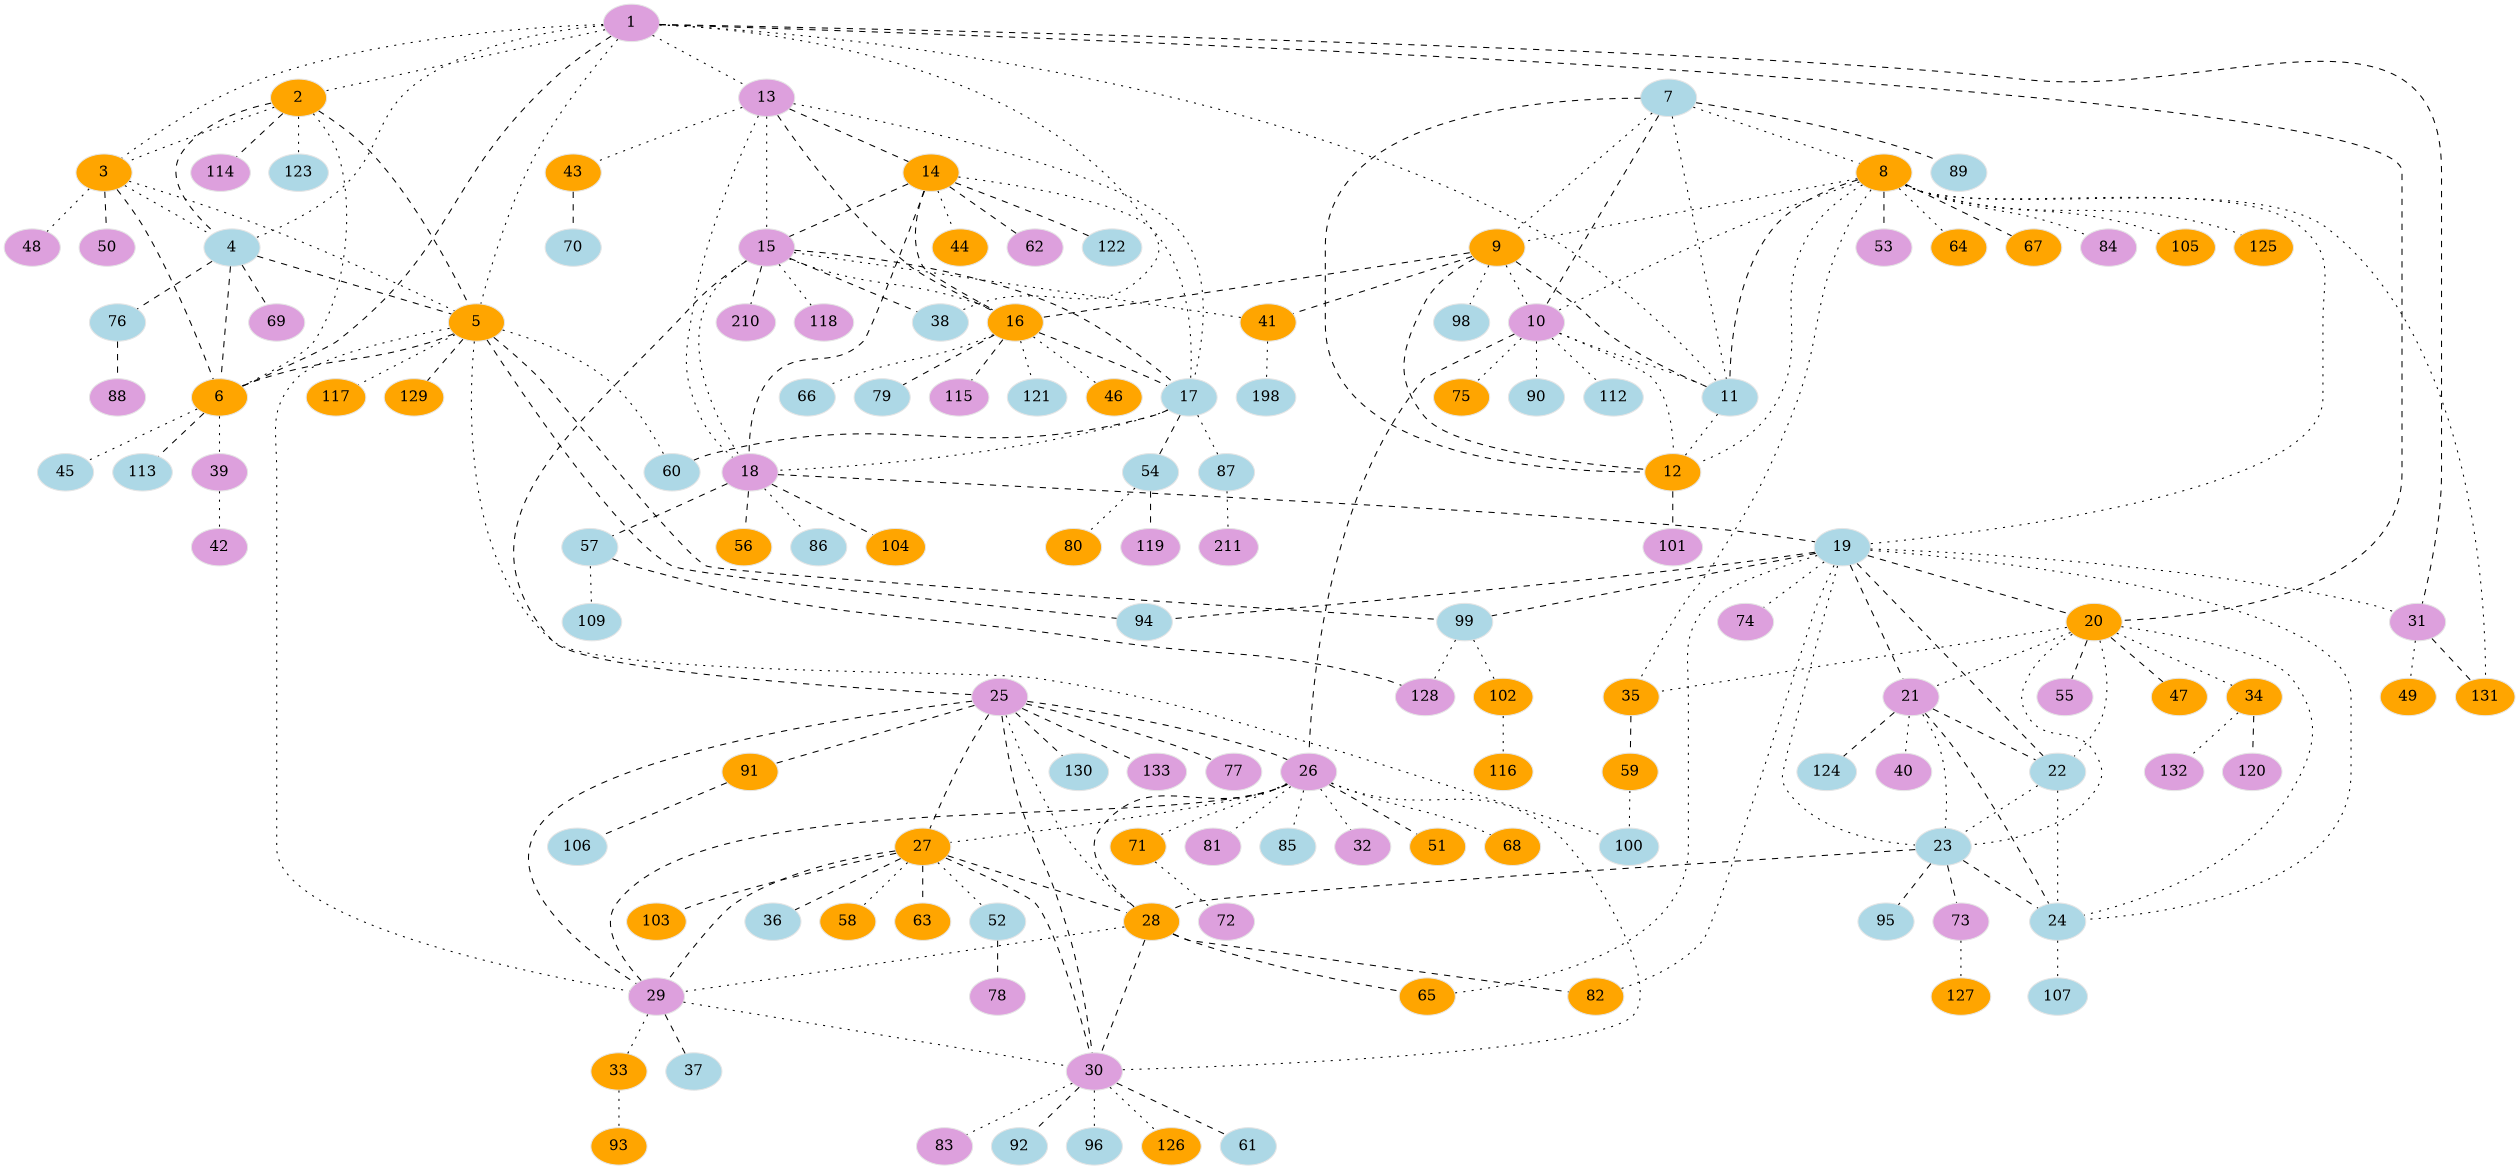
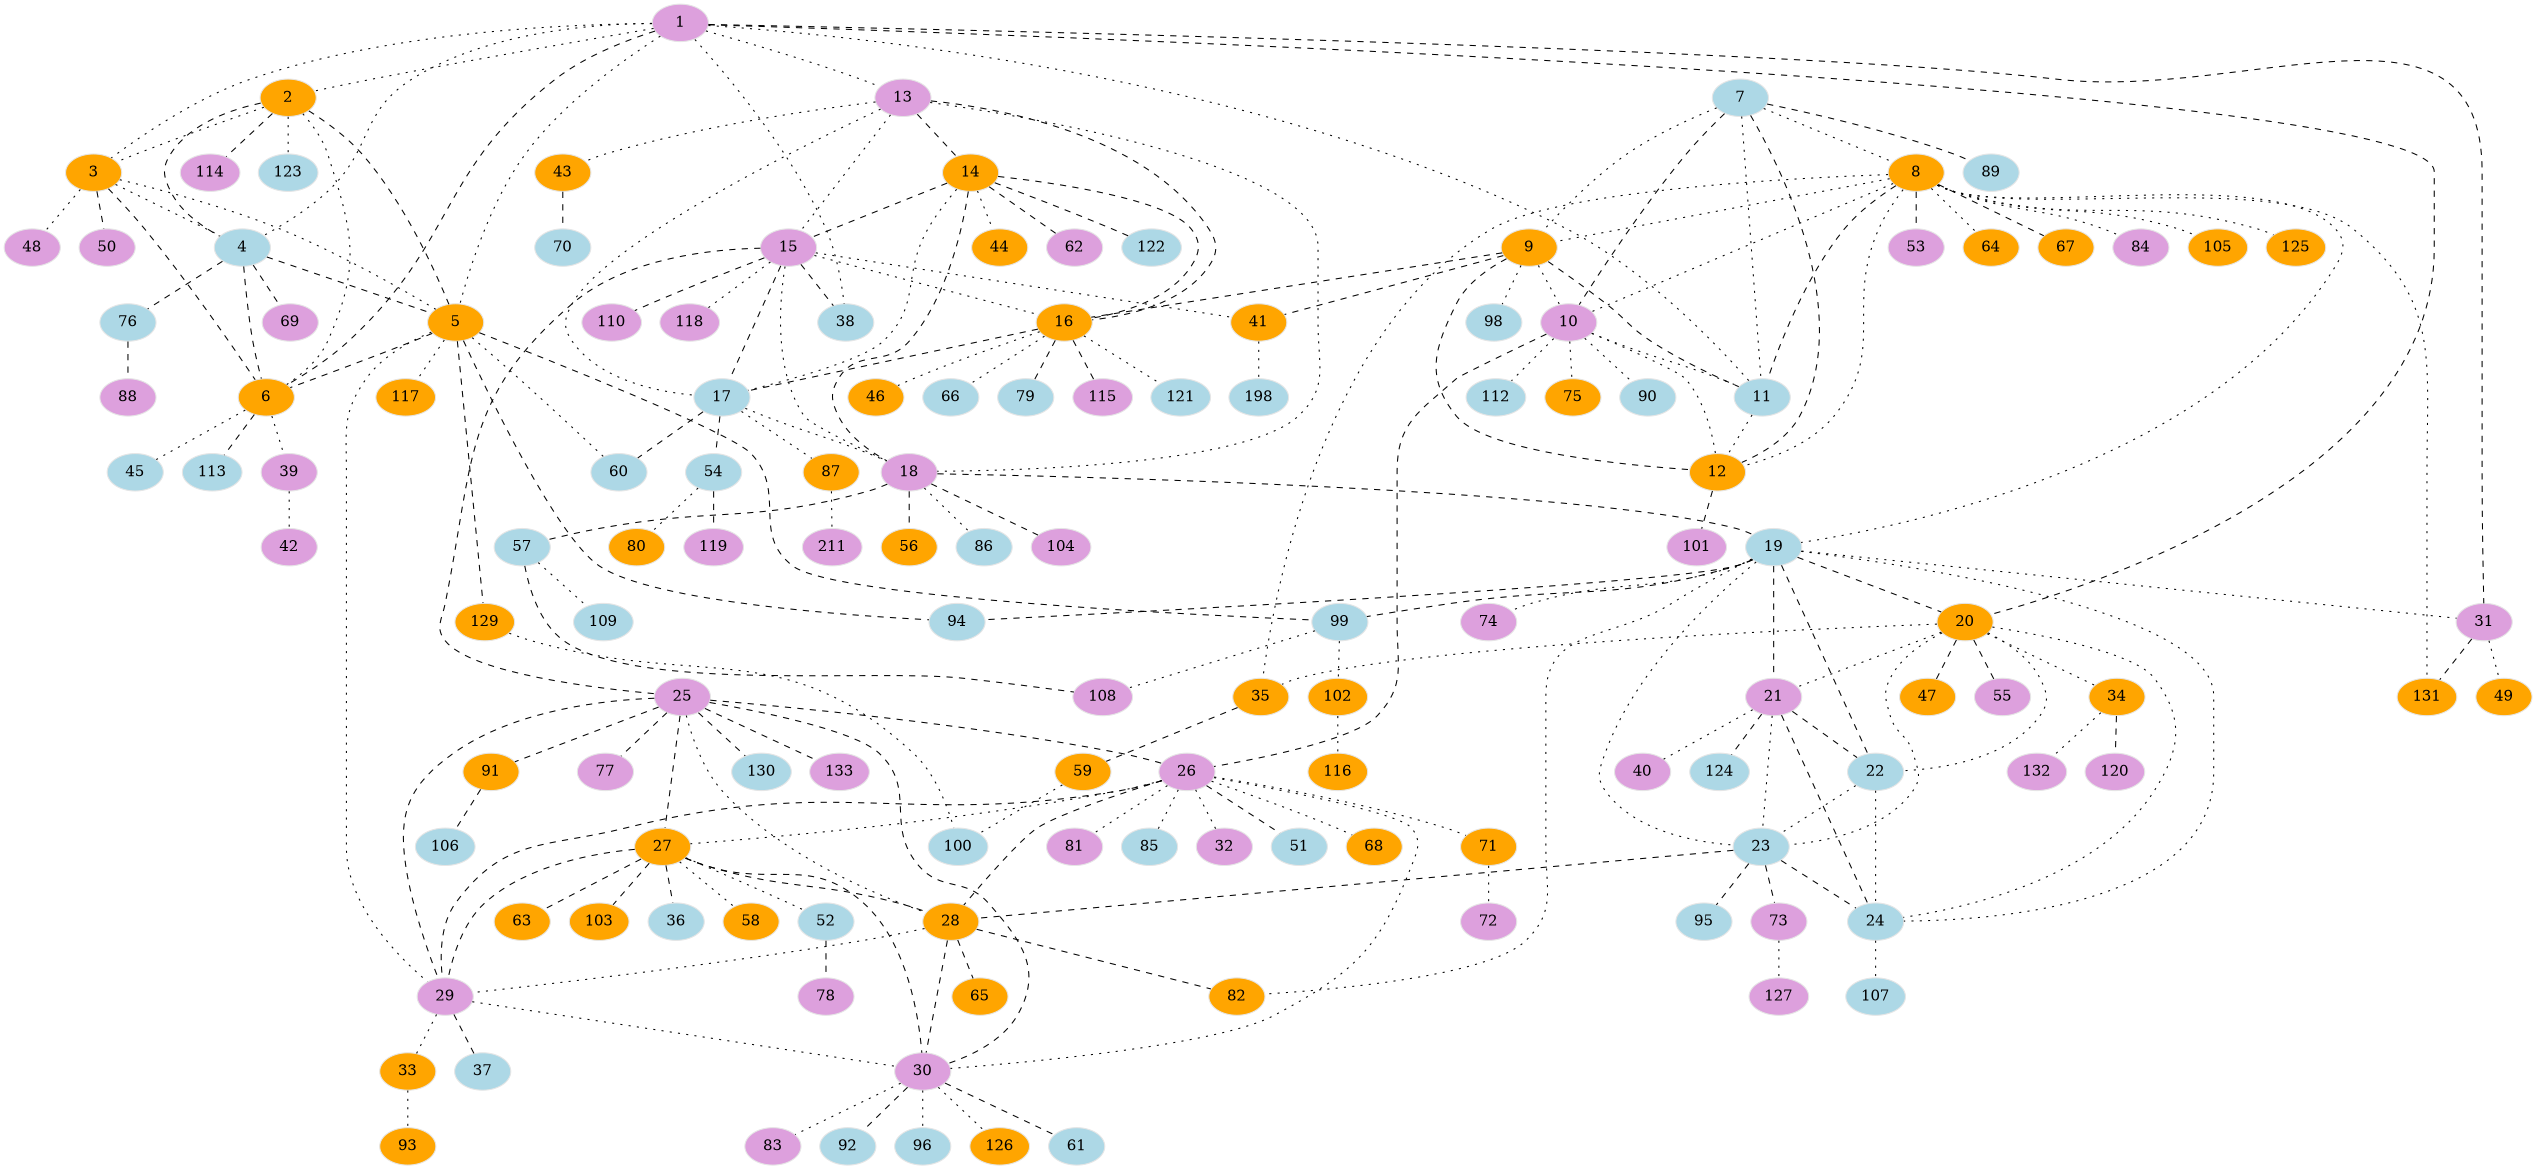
(746, 322) -> (612, 322)
(1226, 472) -> (831, 472)
(896, 547) -> (1061, 547)
(928, 673) -> (801, 684)
(1425, 697) -> (1103, 697)
(1688, 812) -> none
(1438, 847) -> (1299, 847)
(1961, 997) -> (1779, 997)
